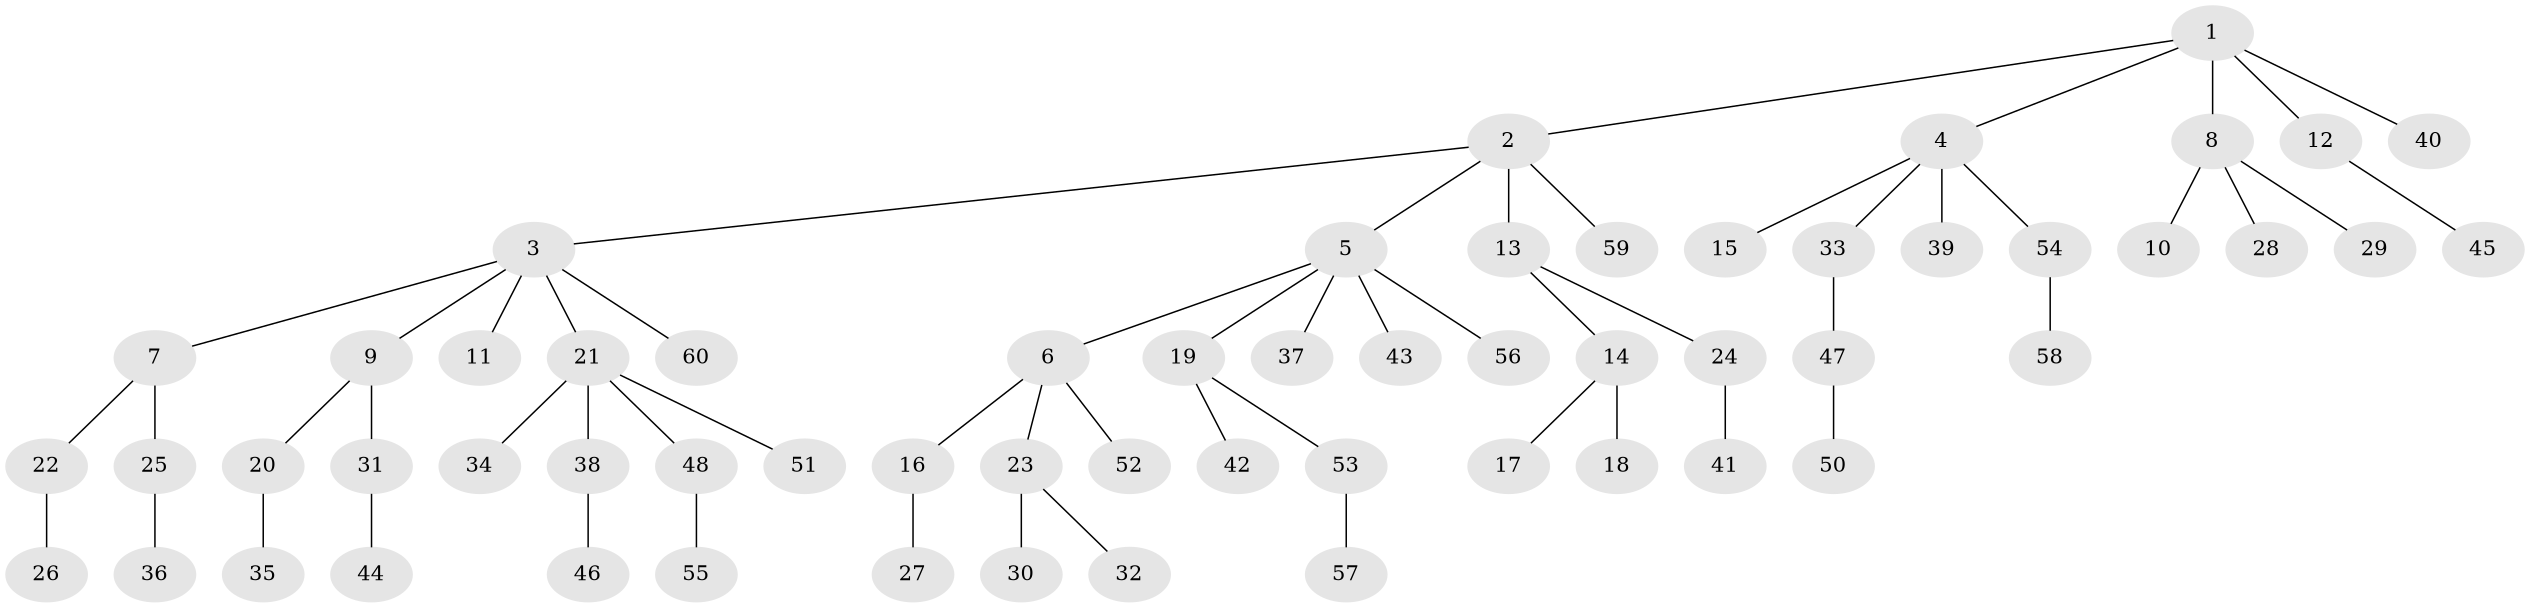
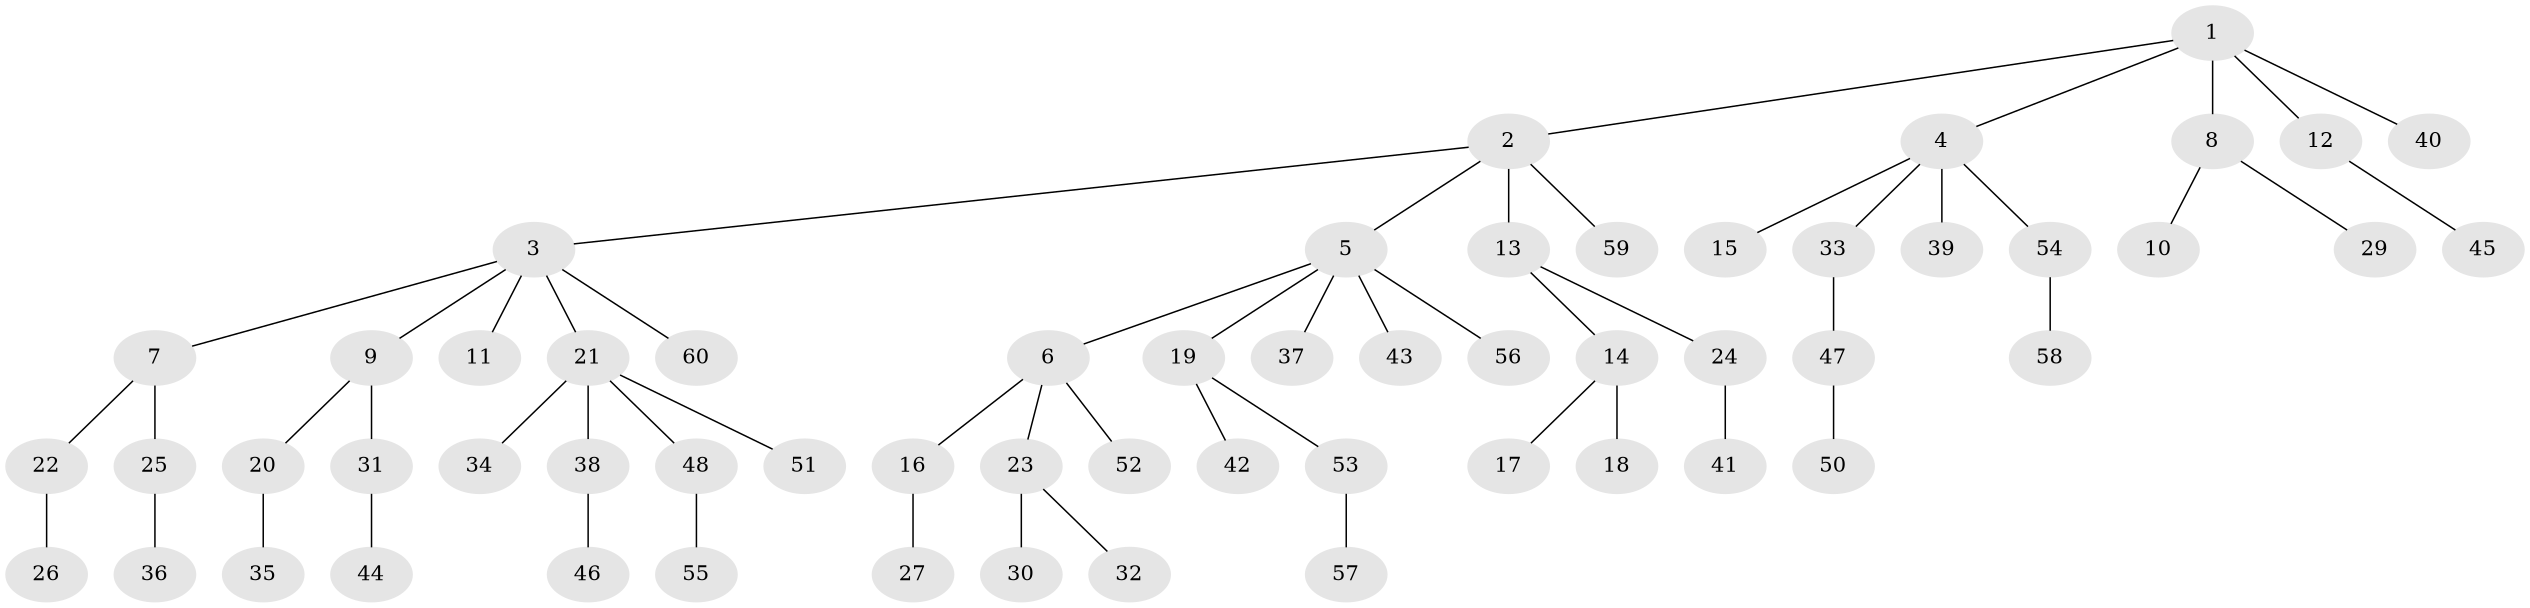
(2267, 250) -> none
